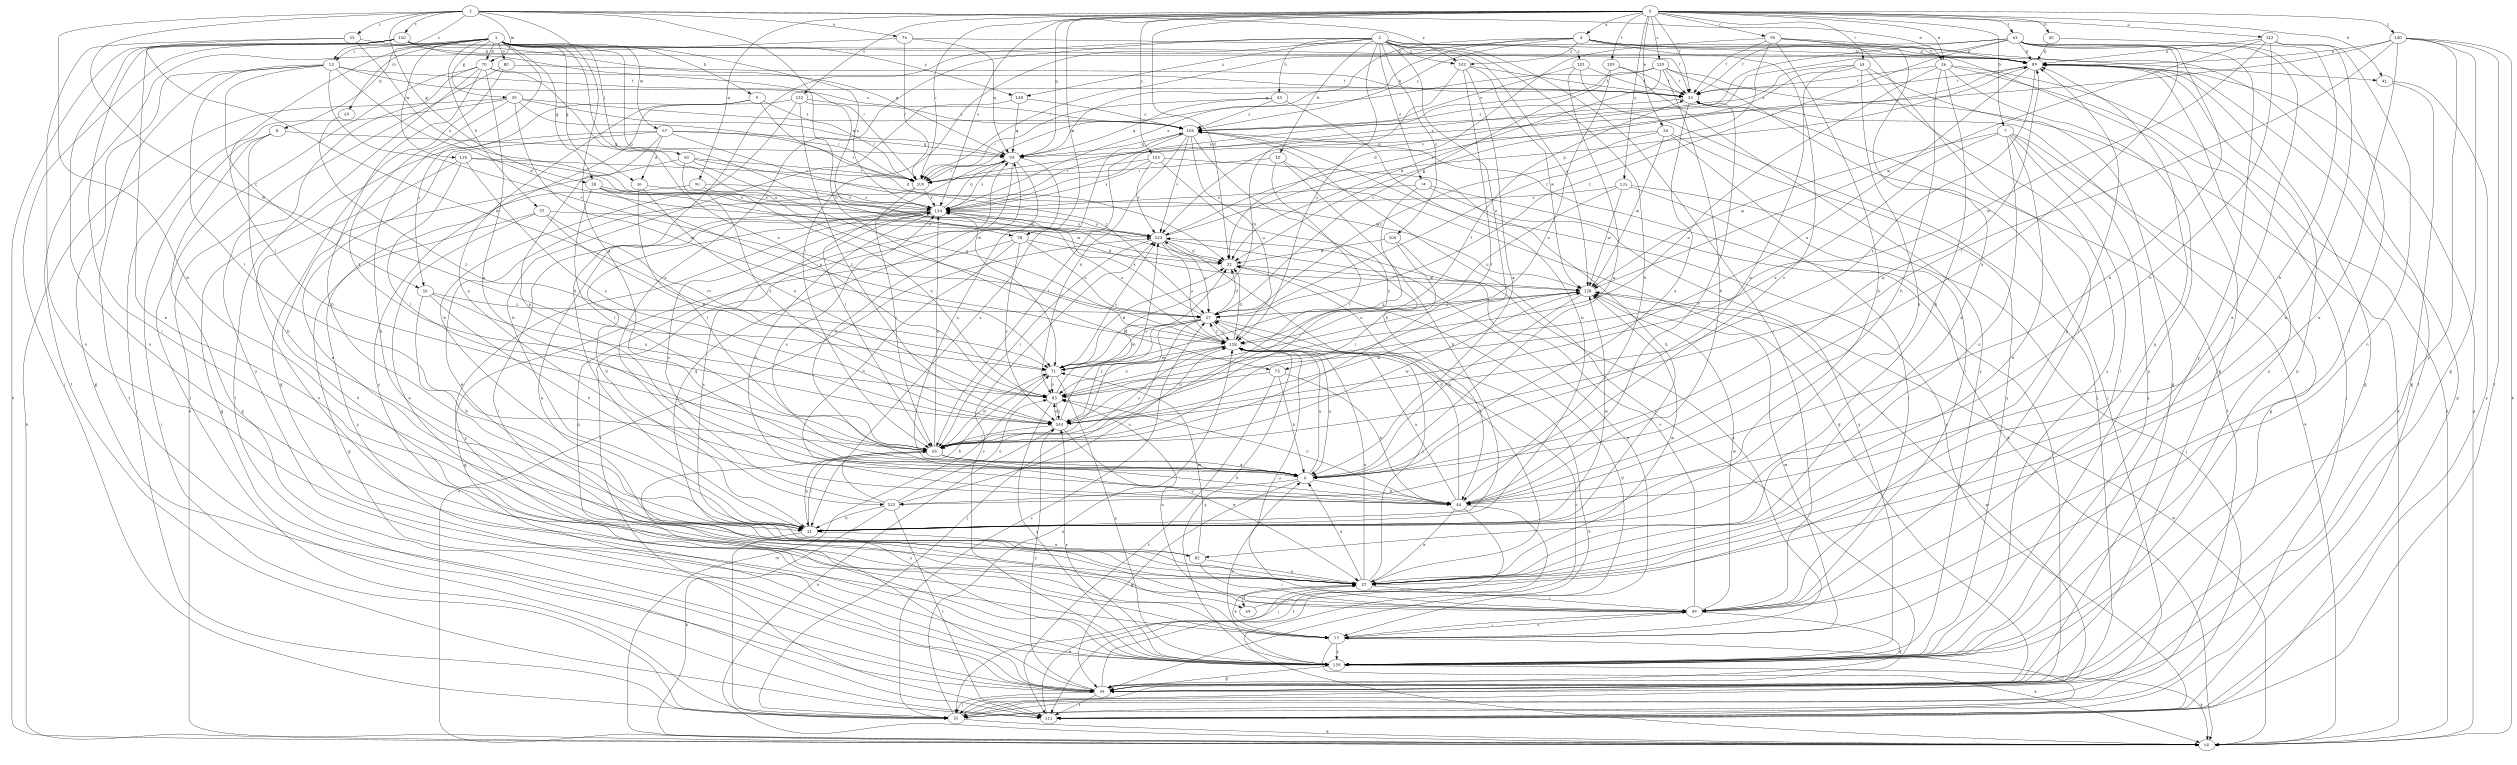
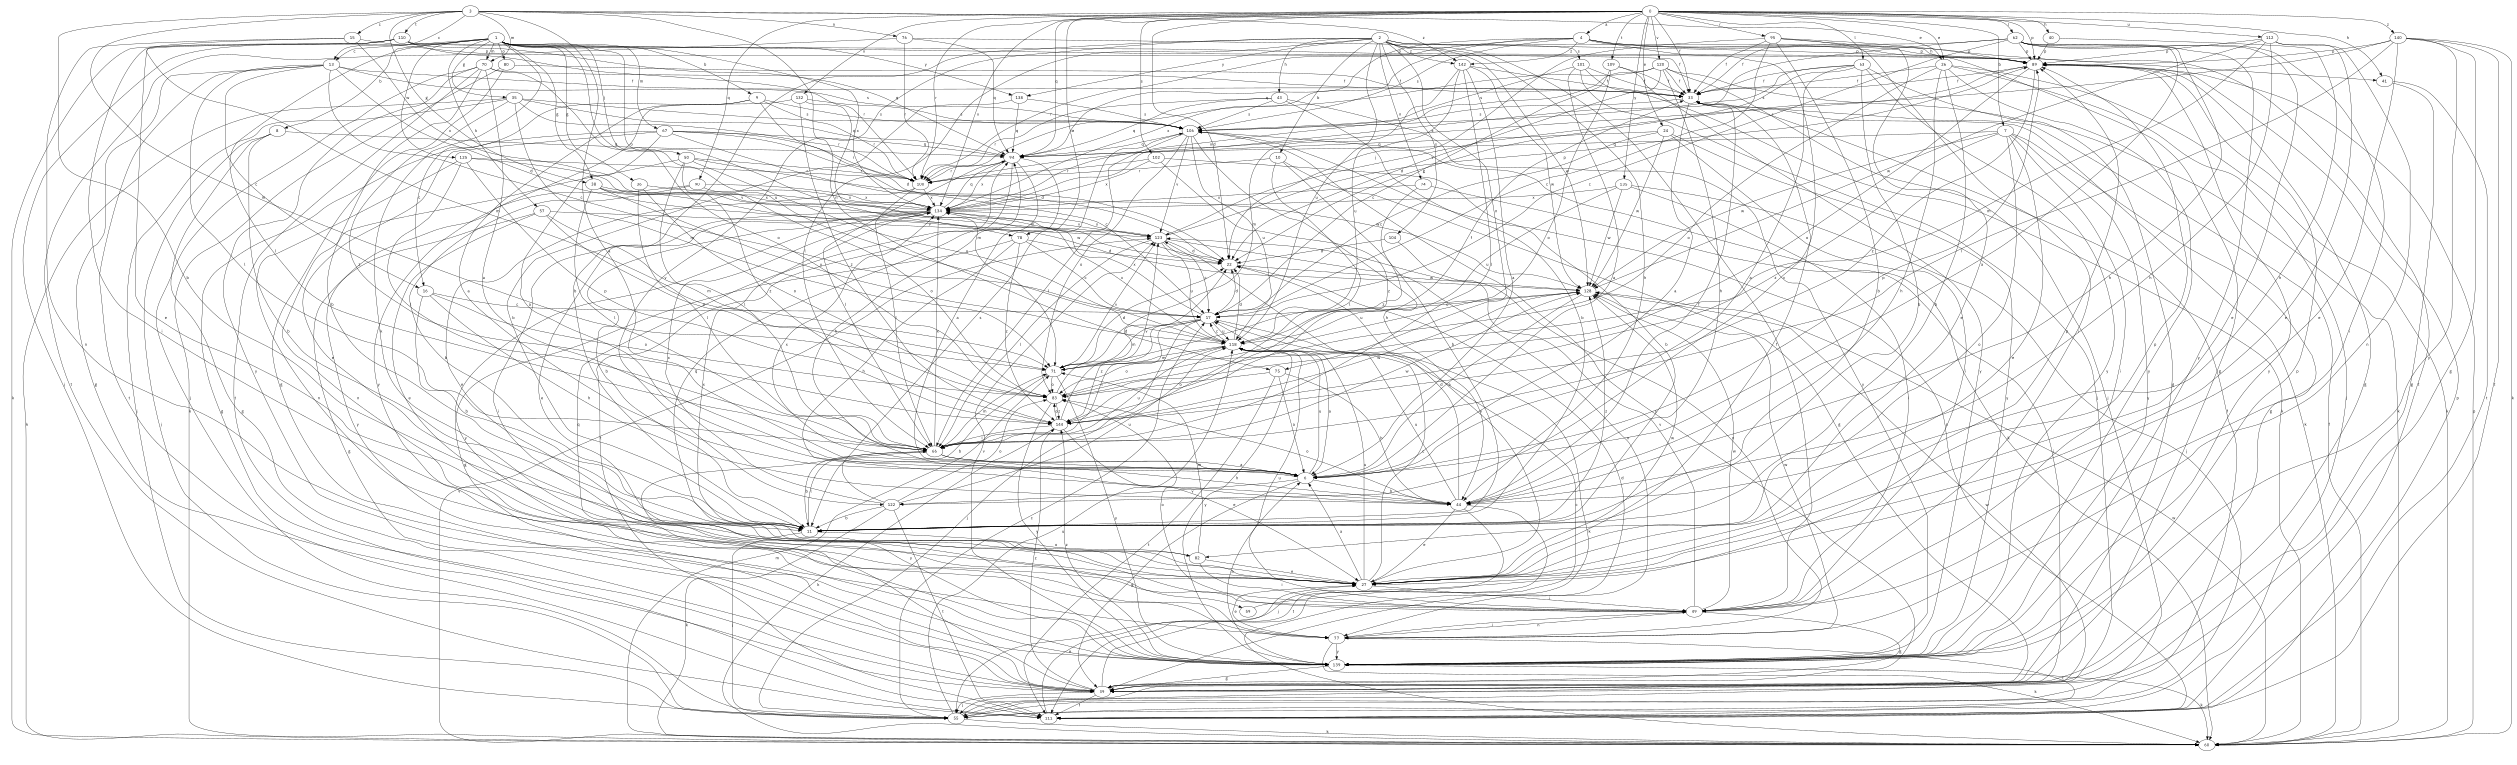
none -> (1857, 13)
none -> (1776, 73)
(1400, 81) -> (1400, 81)
(347, 114) -> none
none -> (867, 118)
(1580, 119) -> none
none -> (1535, 144)
(653, 156) -> (891, 187)
(1376, 158) -> (1376, 158)
(1567, 171) -> (1567, 171)
(1137, 198) -> none
none -> (1354, 214)
none -> (2283, 275)
none -> (2142, 288)
(606, 291) -> (606, 291)
(441, 314) -> (435, 351)
(1233, 387) -> (770, 332)
(2487, 398) -> (2487, 398)
(1606, 411) -> (1606, 411)
(942, 481) -> none
(419, 503) -> none
(1893, 544) -> (1892, 444)
(1295, 588) -> (1707, 437)
